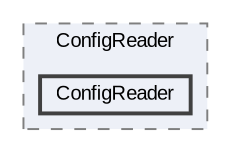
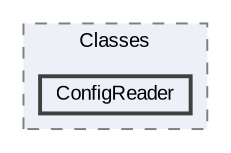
(115, 42) -> (115, 42)
